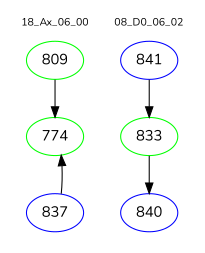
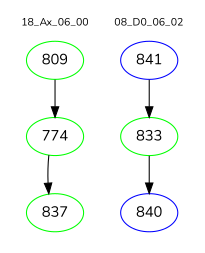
(62, 180) -> (48, 169)
(55, 213) -> (55, 213)
